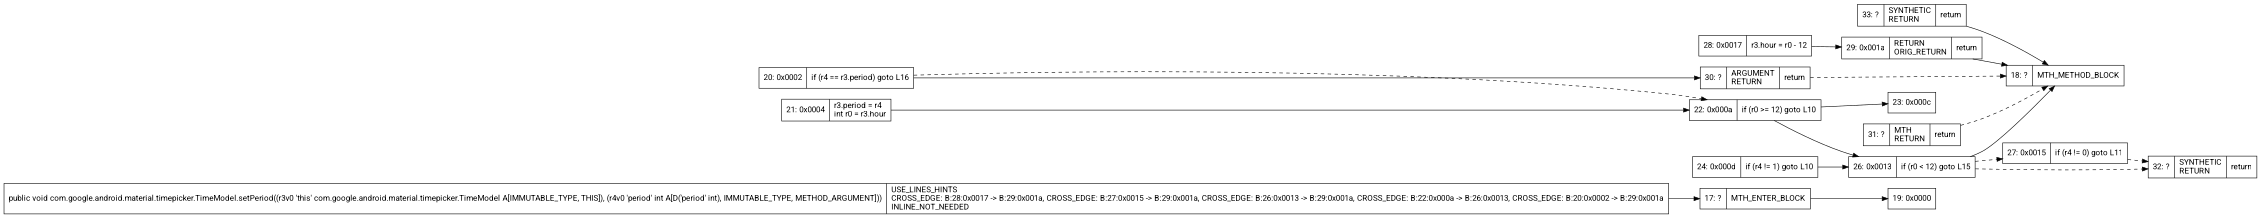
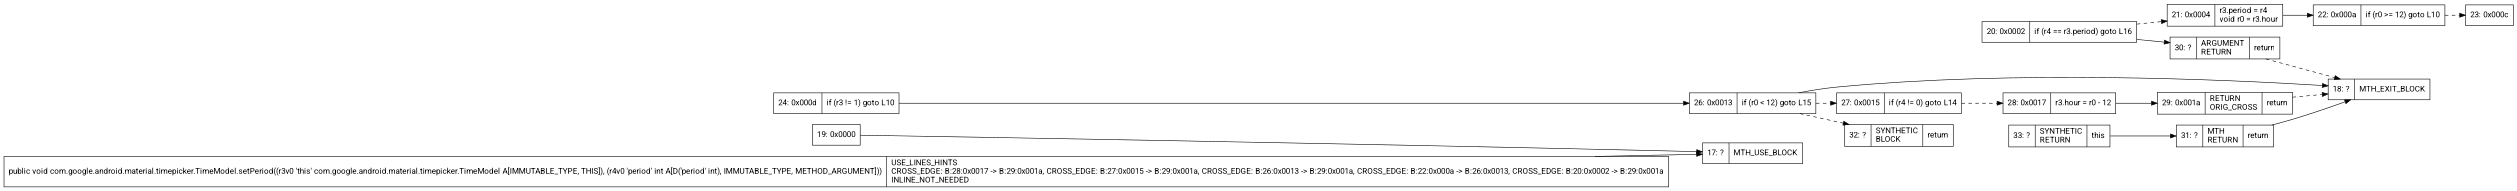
(1951, 15) -> (2098, 136)
(2006, 42) -> (2140, 136)
(1920, 52) -> (2234, 107)
(1987, 62) -> (2307, 96)
(1308, 74) -> (2149, 23)
(2078, 75) -> (2392, 89)
(1852, 106) -> (2452, 15)
(2003, 110) -> (2309, 114)
(860, 114) -> (2249, 19)
(1813, 140) -> none
(2089, 153) -> (1923, 103)
(2135, 160) -> (1979, 103)
(1779, 167) -> (860, 103)
(2195, 171) -> (1888, 139)
(1768, 198) -> (1766, 153)
(1846, 199) -> (1278, 143)
